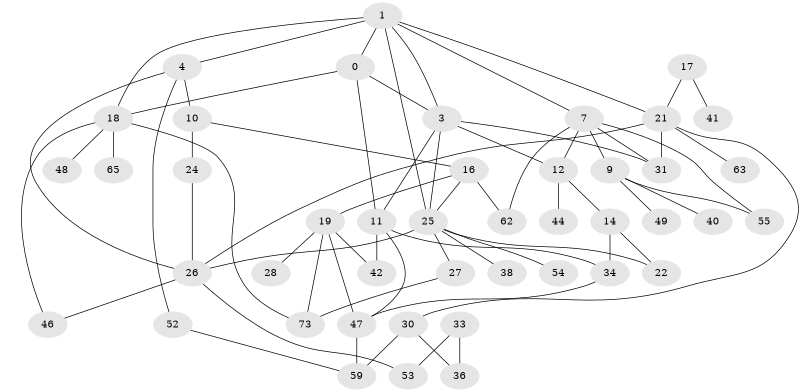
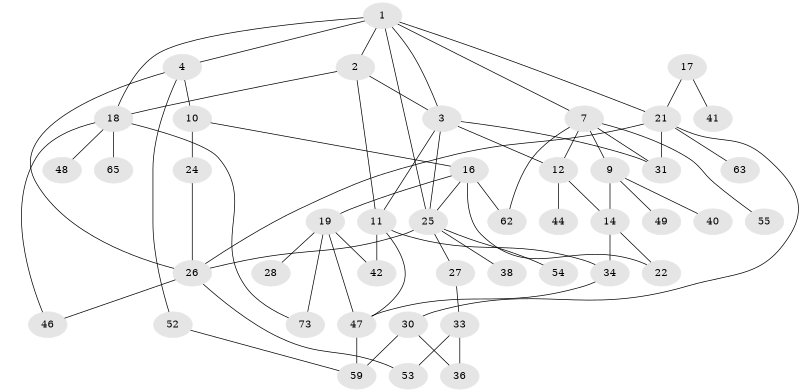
(355, 67) -> (355, 67)
(687, 196) -> (610, 196)
(545, 247) -> (540, 258)
(378, 296) -> (457, 295)
